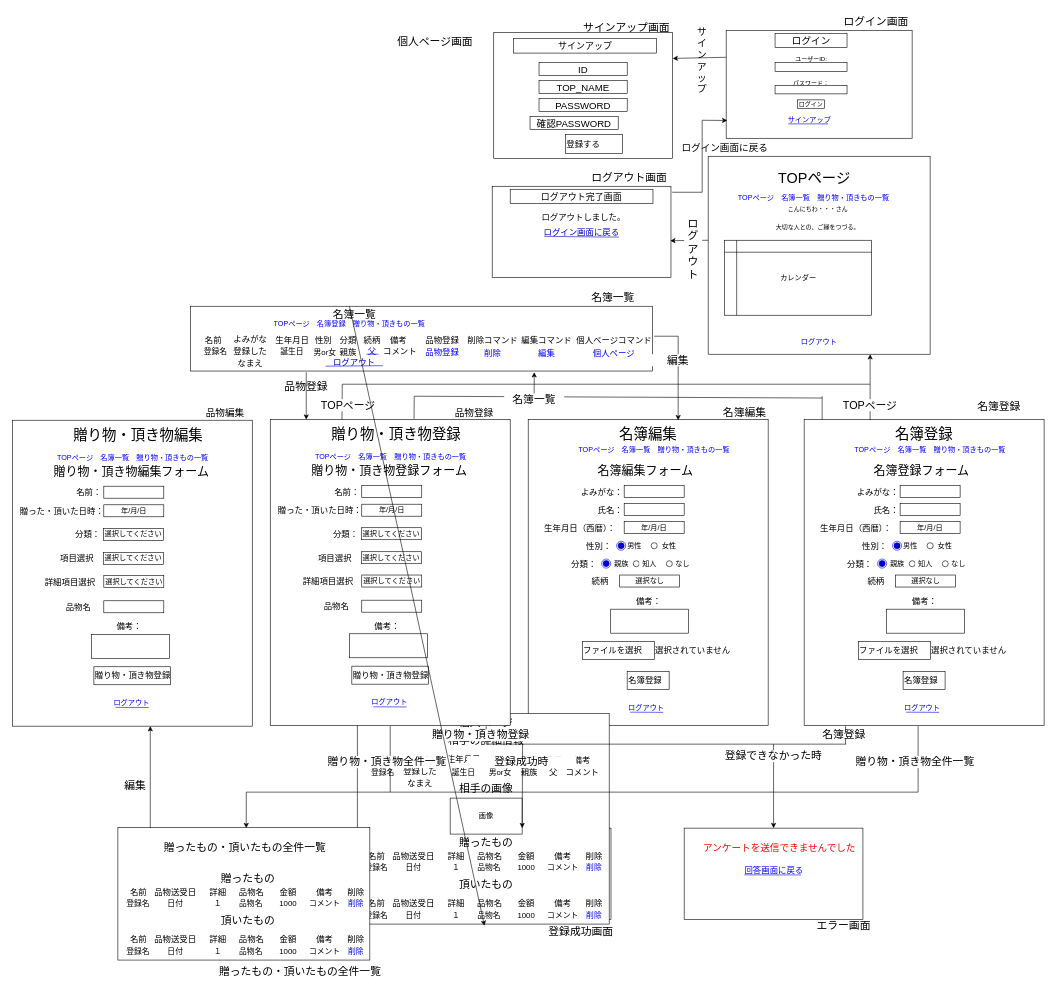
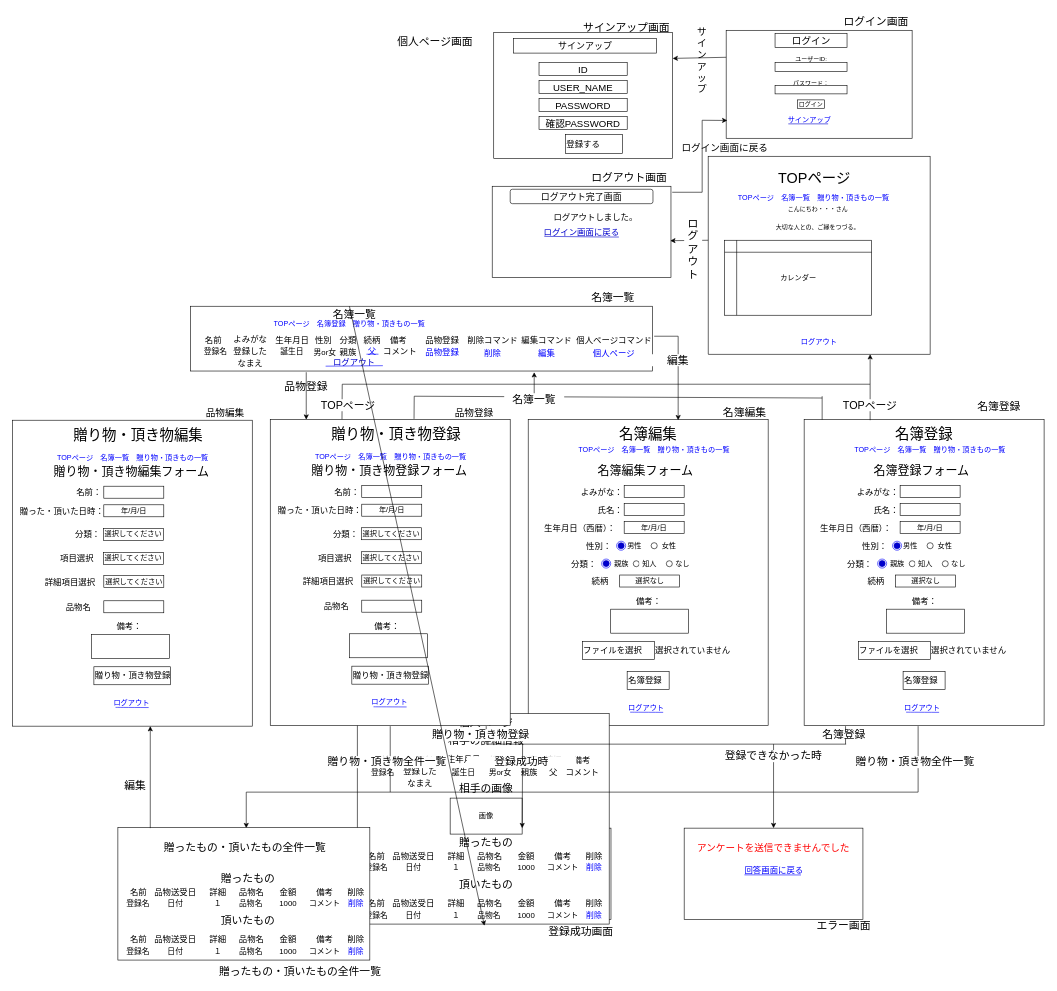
(583, 87) -> (583, 87)
(574, 123) -> (583, 123)
(582, 197) -> (582, 197)
(584, 217) -> (596, 217)
(780, 848) -> (774, 848)
